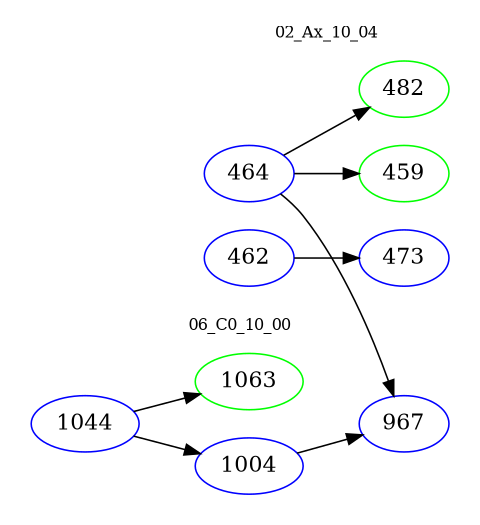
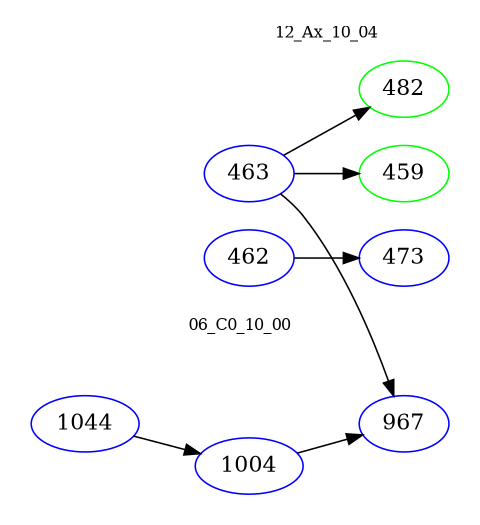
(327, 34) -> (327, 34)
(249, 174) -> (249, 174)
(249, 382) -> none
